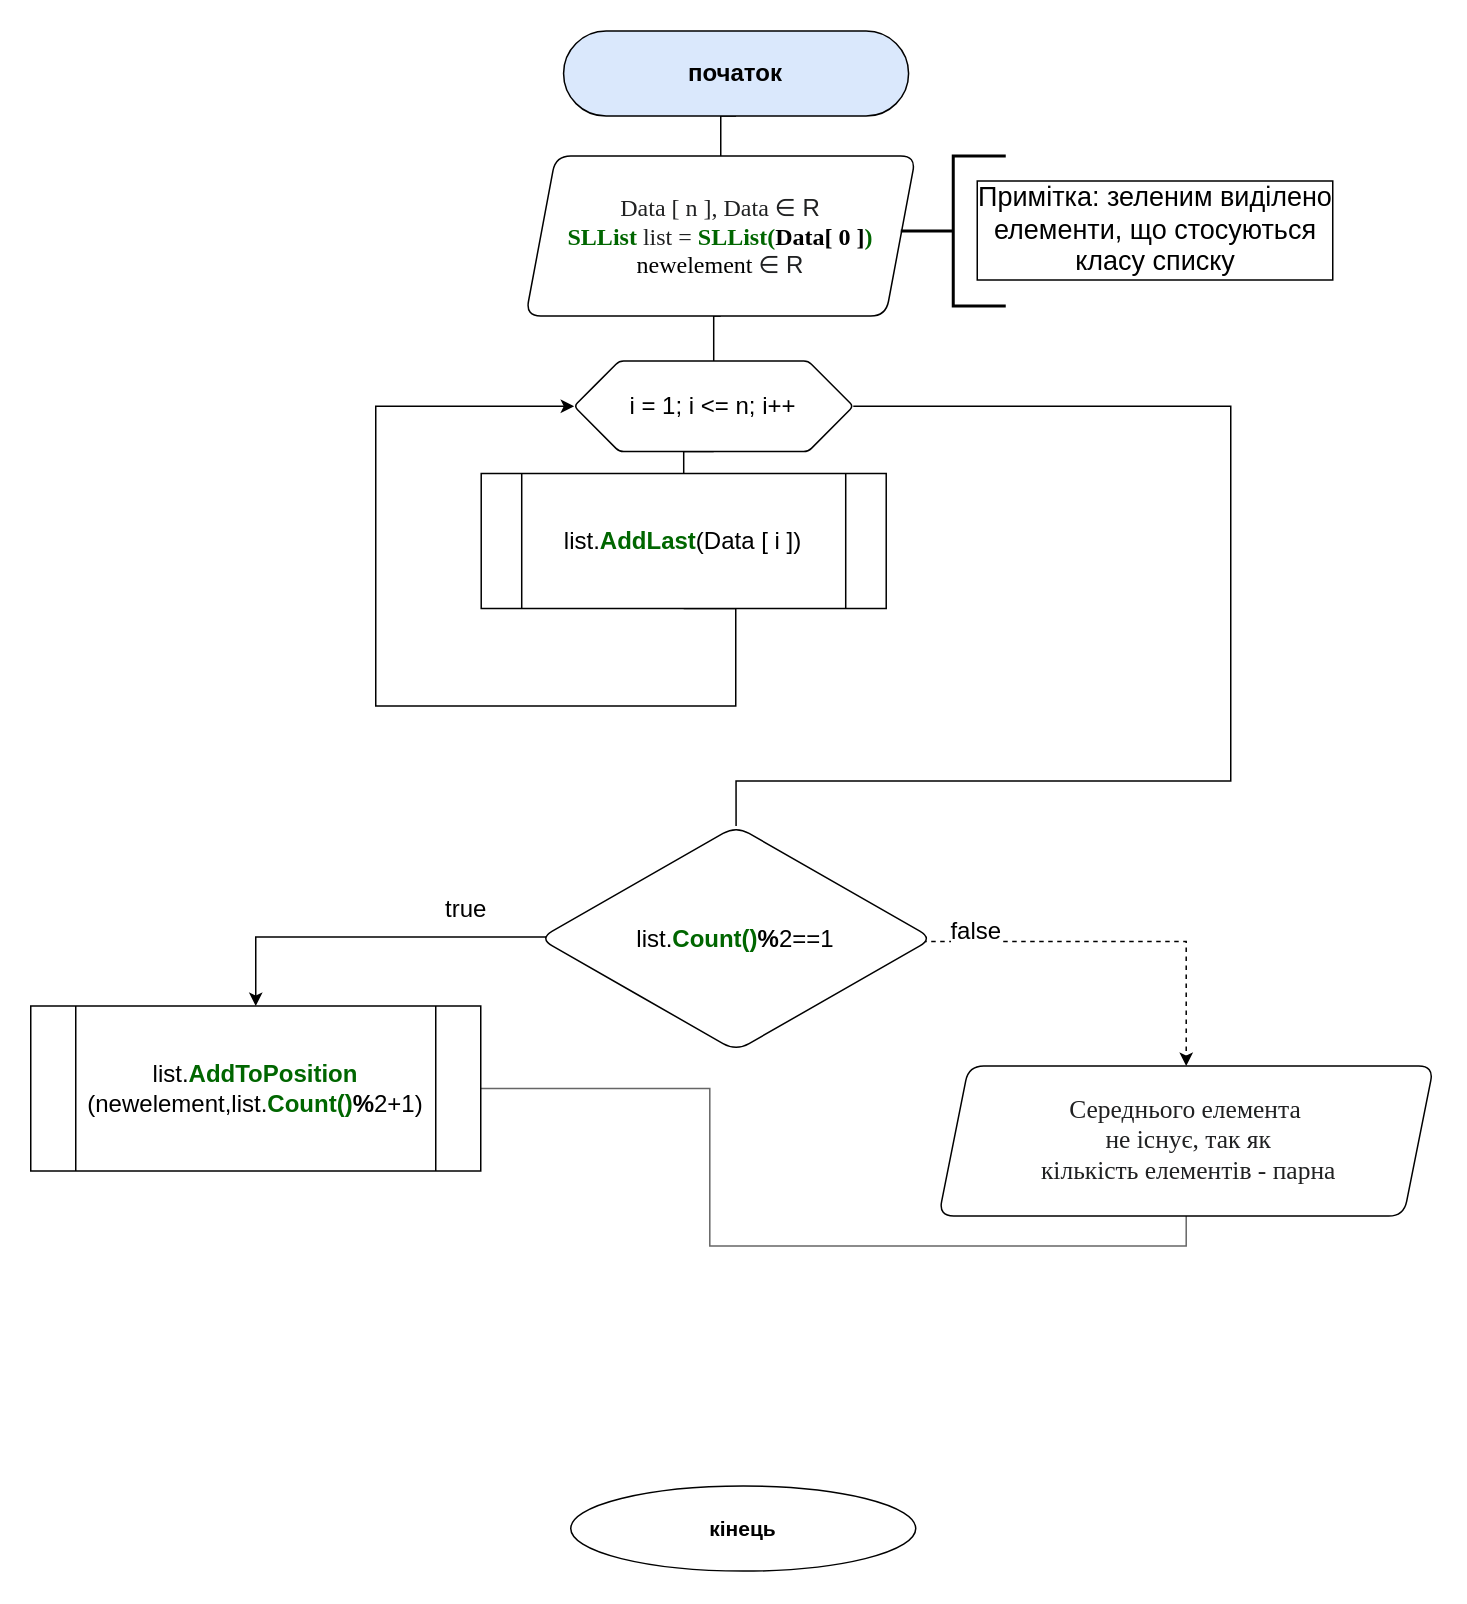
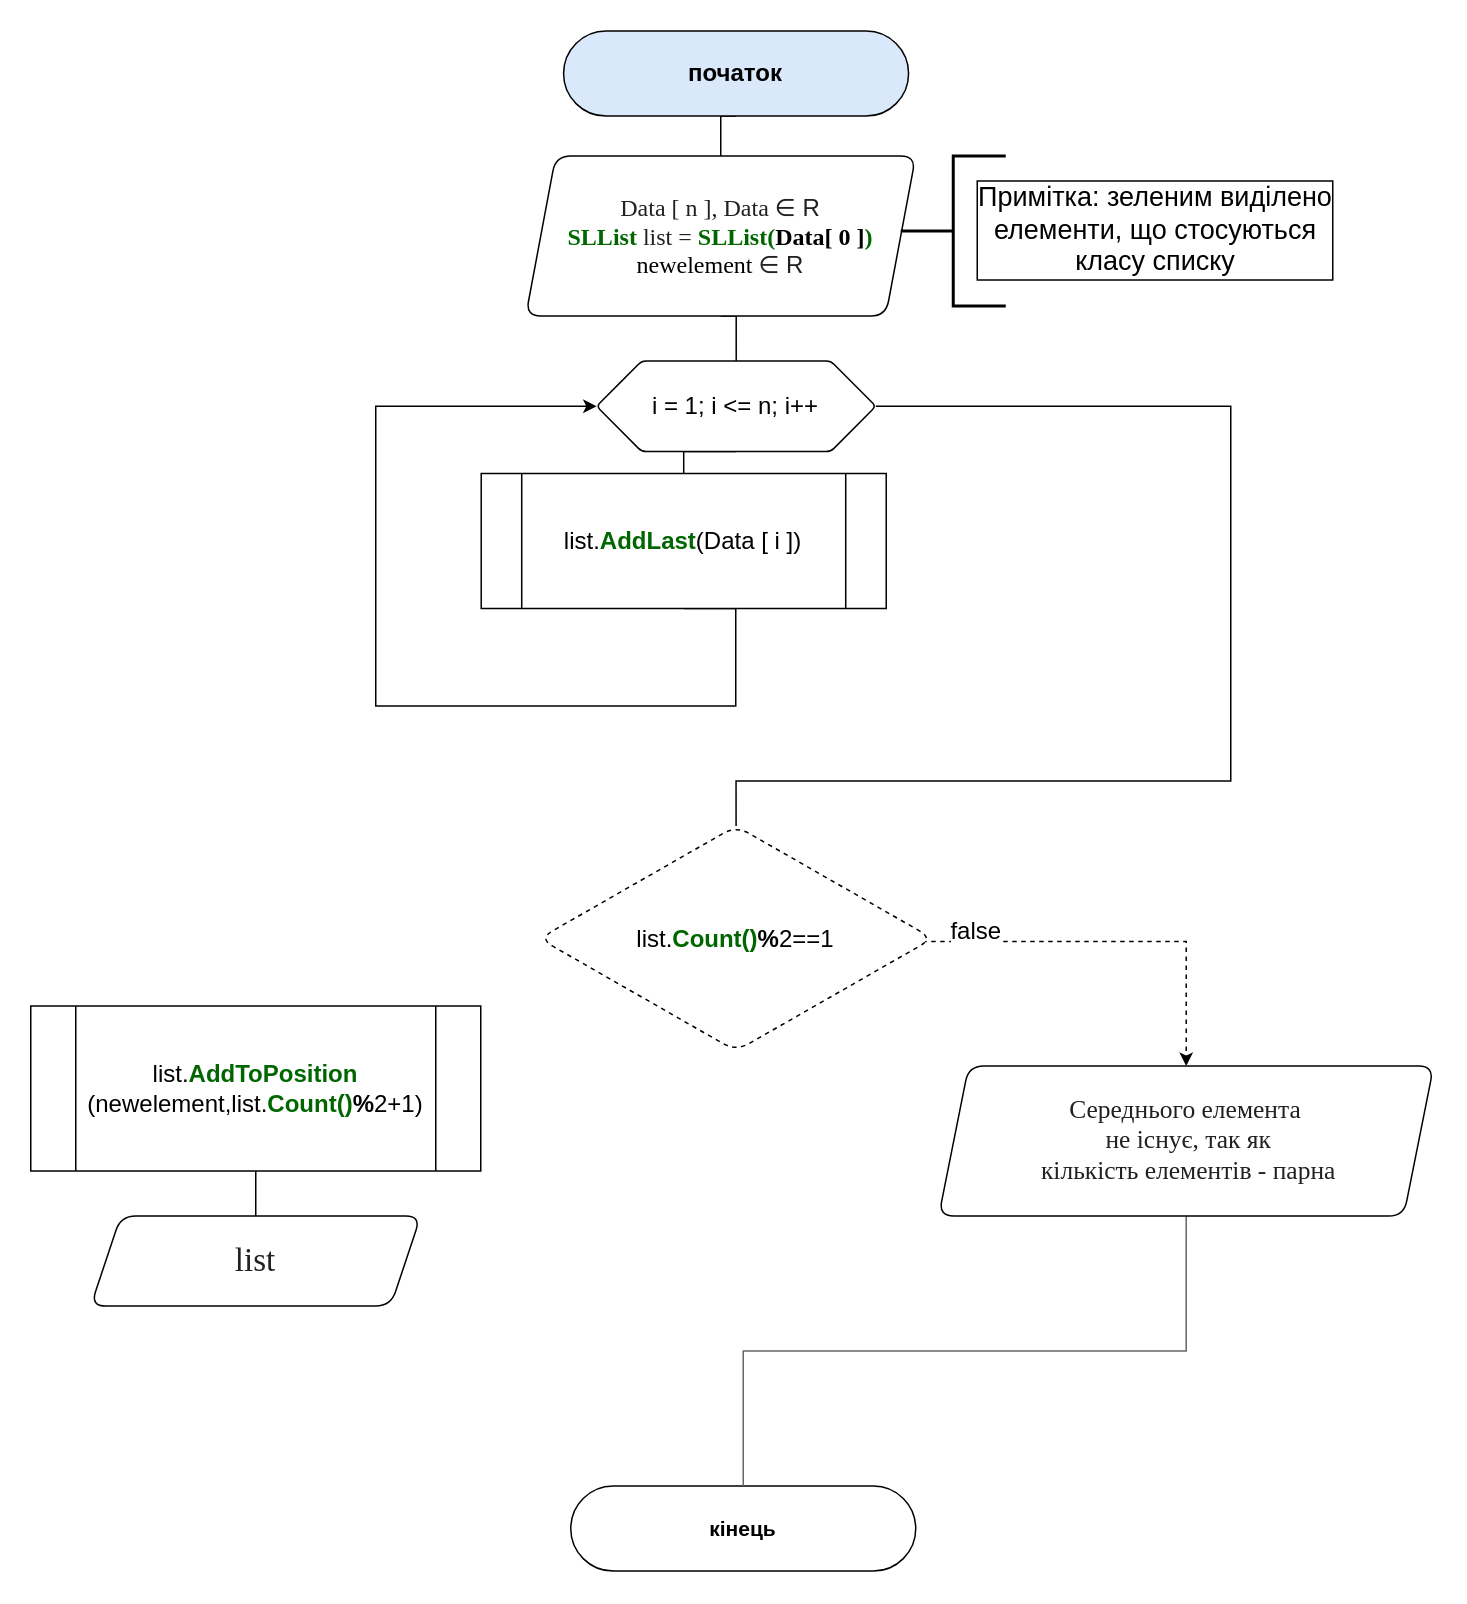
(714, 406) -> (736, 406)
(373, 937) -> none
(736, 938) -> (736, 938)
none -> (256, 1193)
(757, 1246) -> (952, 1351)
none -> (256, 1261)
(743, 1528) -> (743, 1528)
